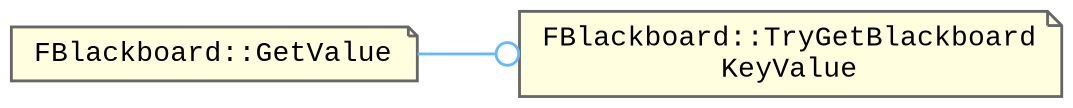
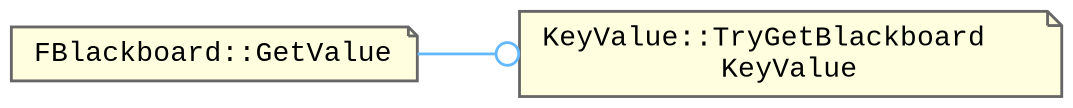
(791, 54) -> (791, 54)
